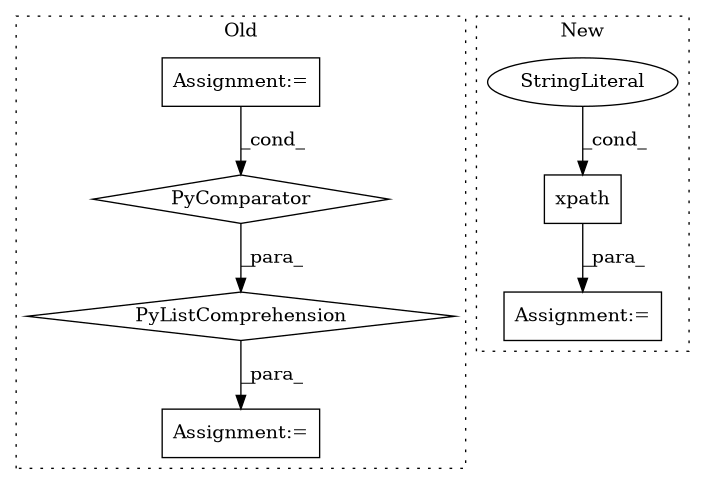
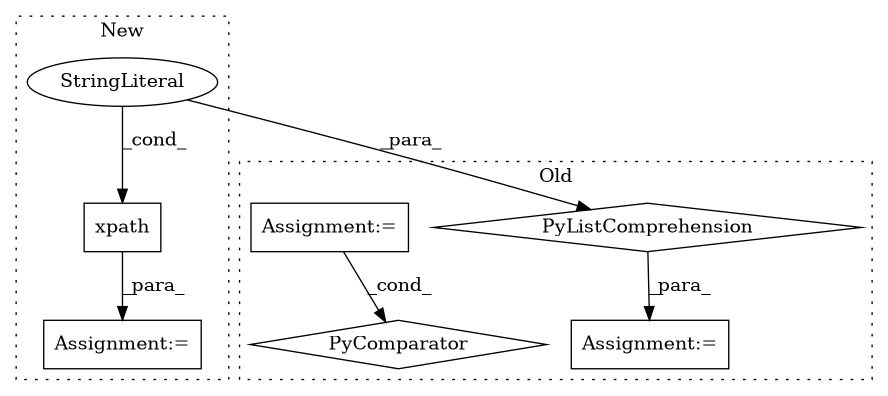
(241, 251) -> (383, 151)
